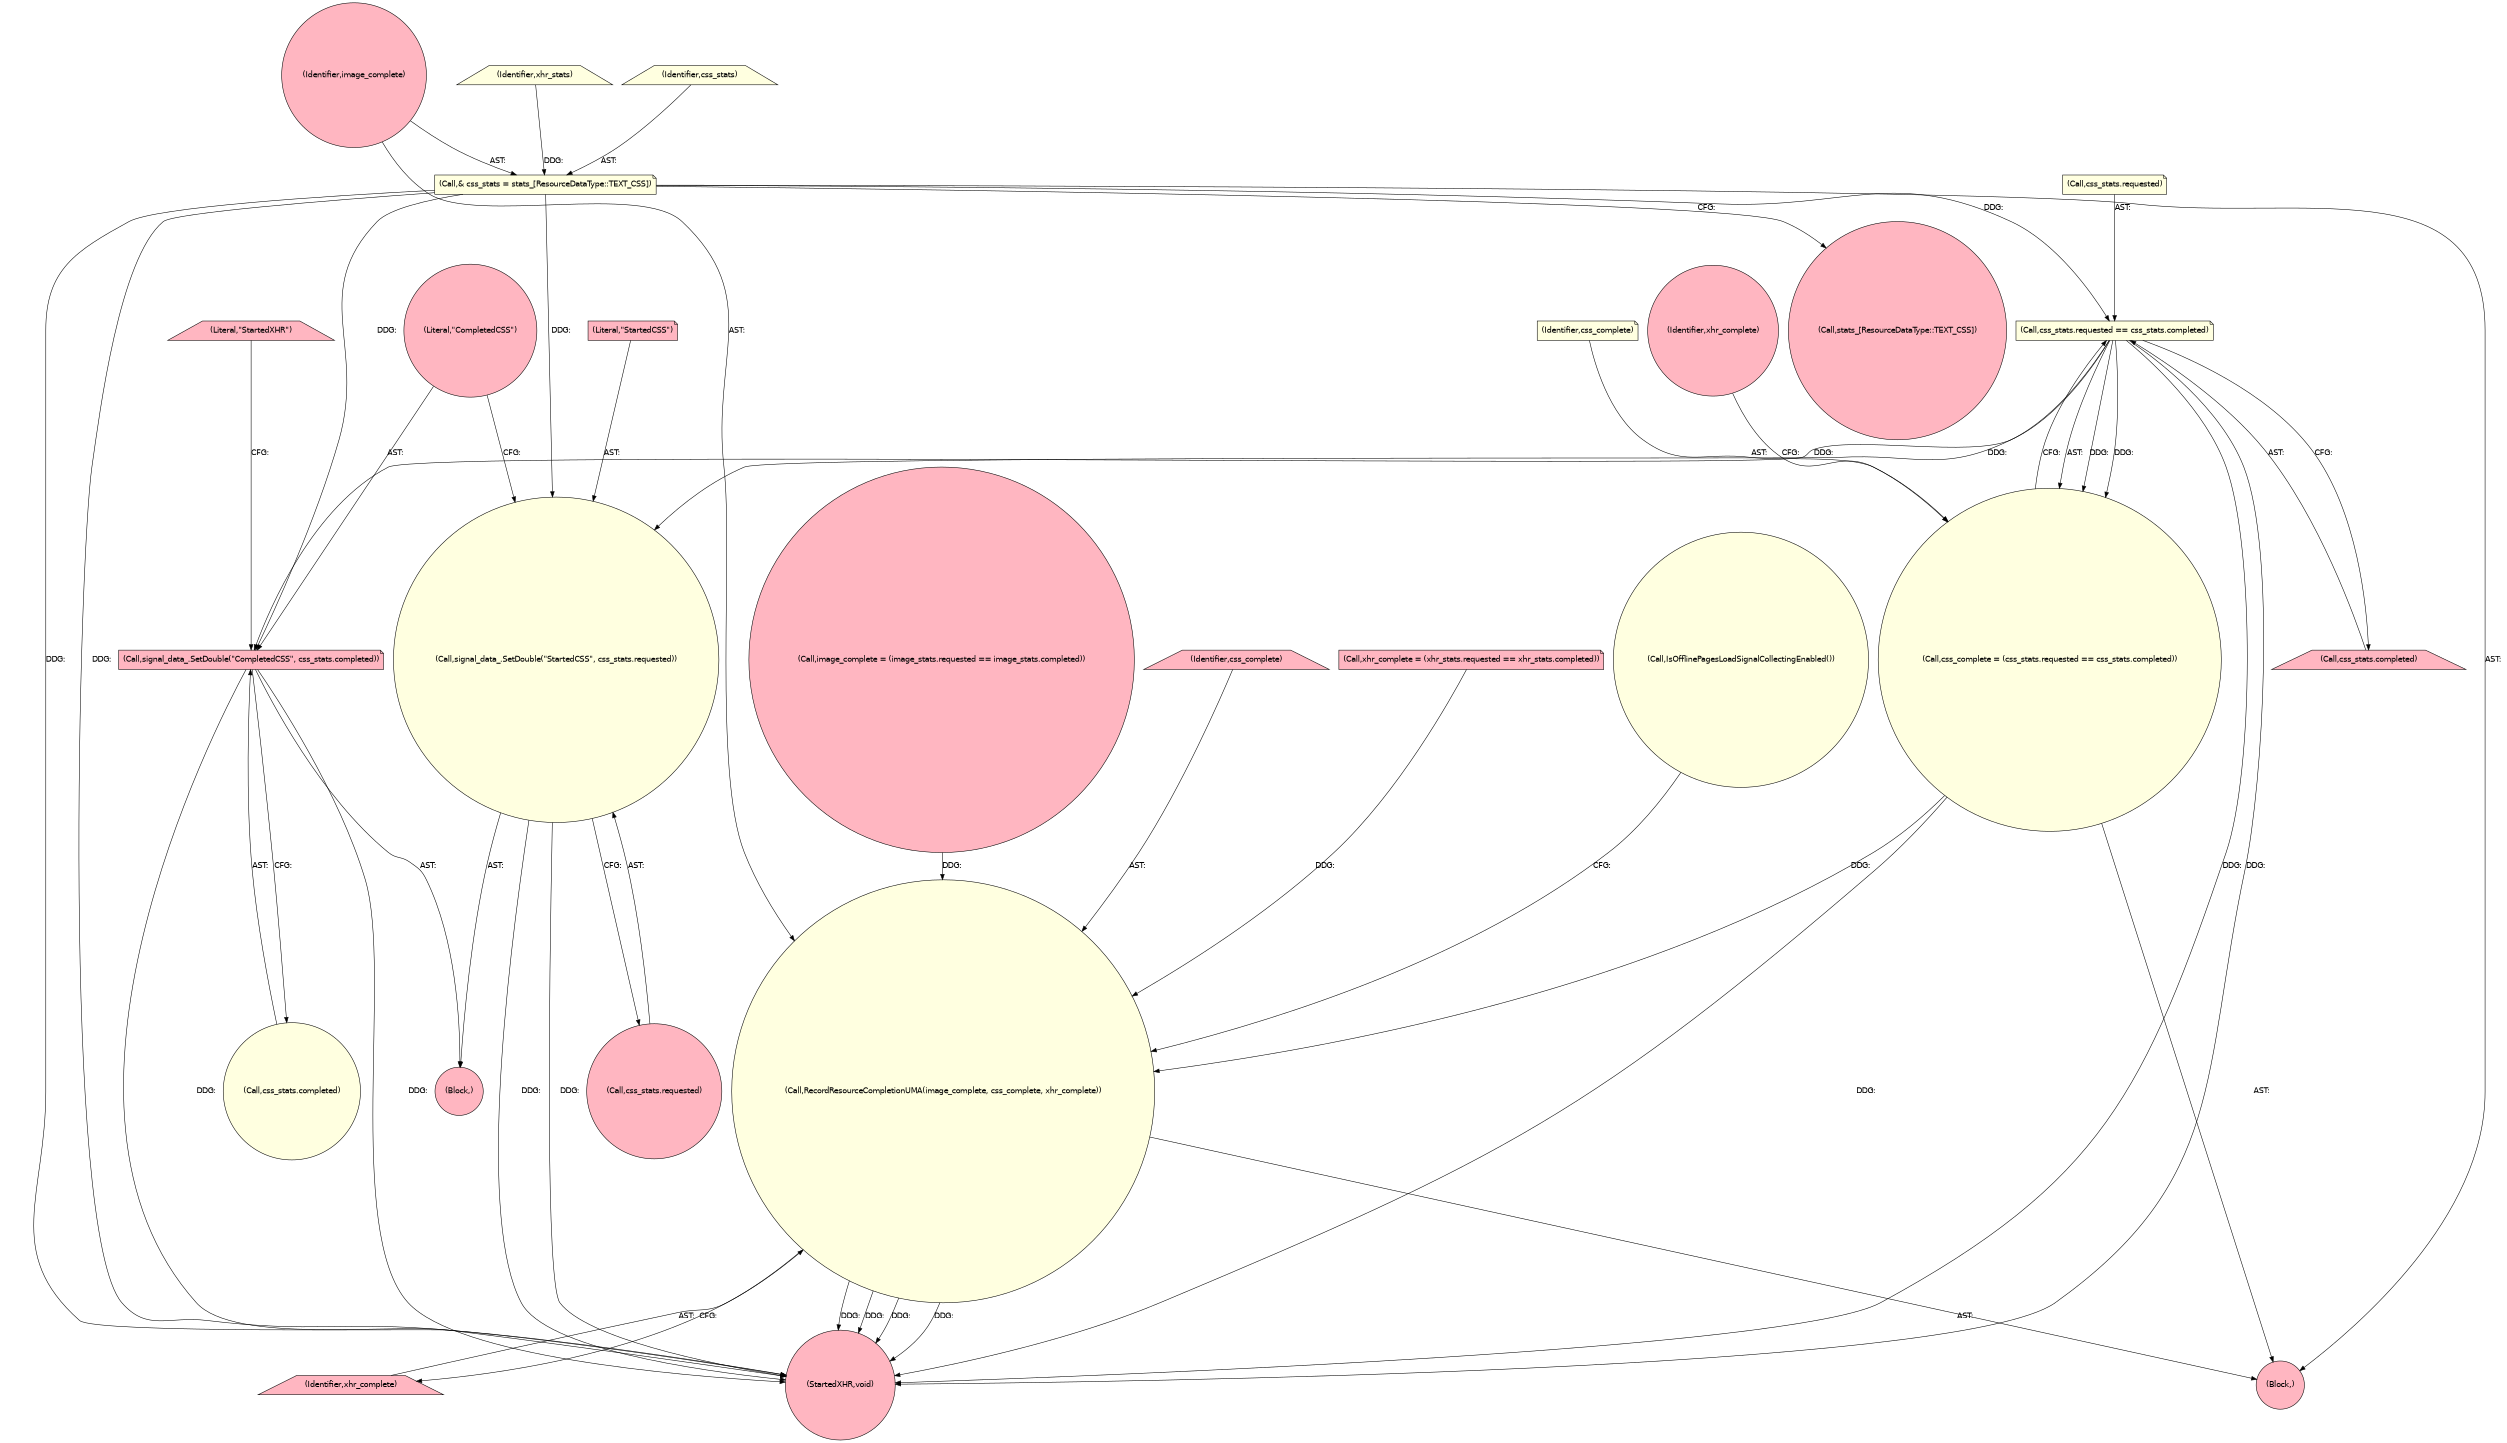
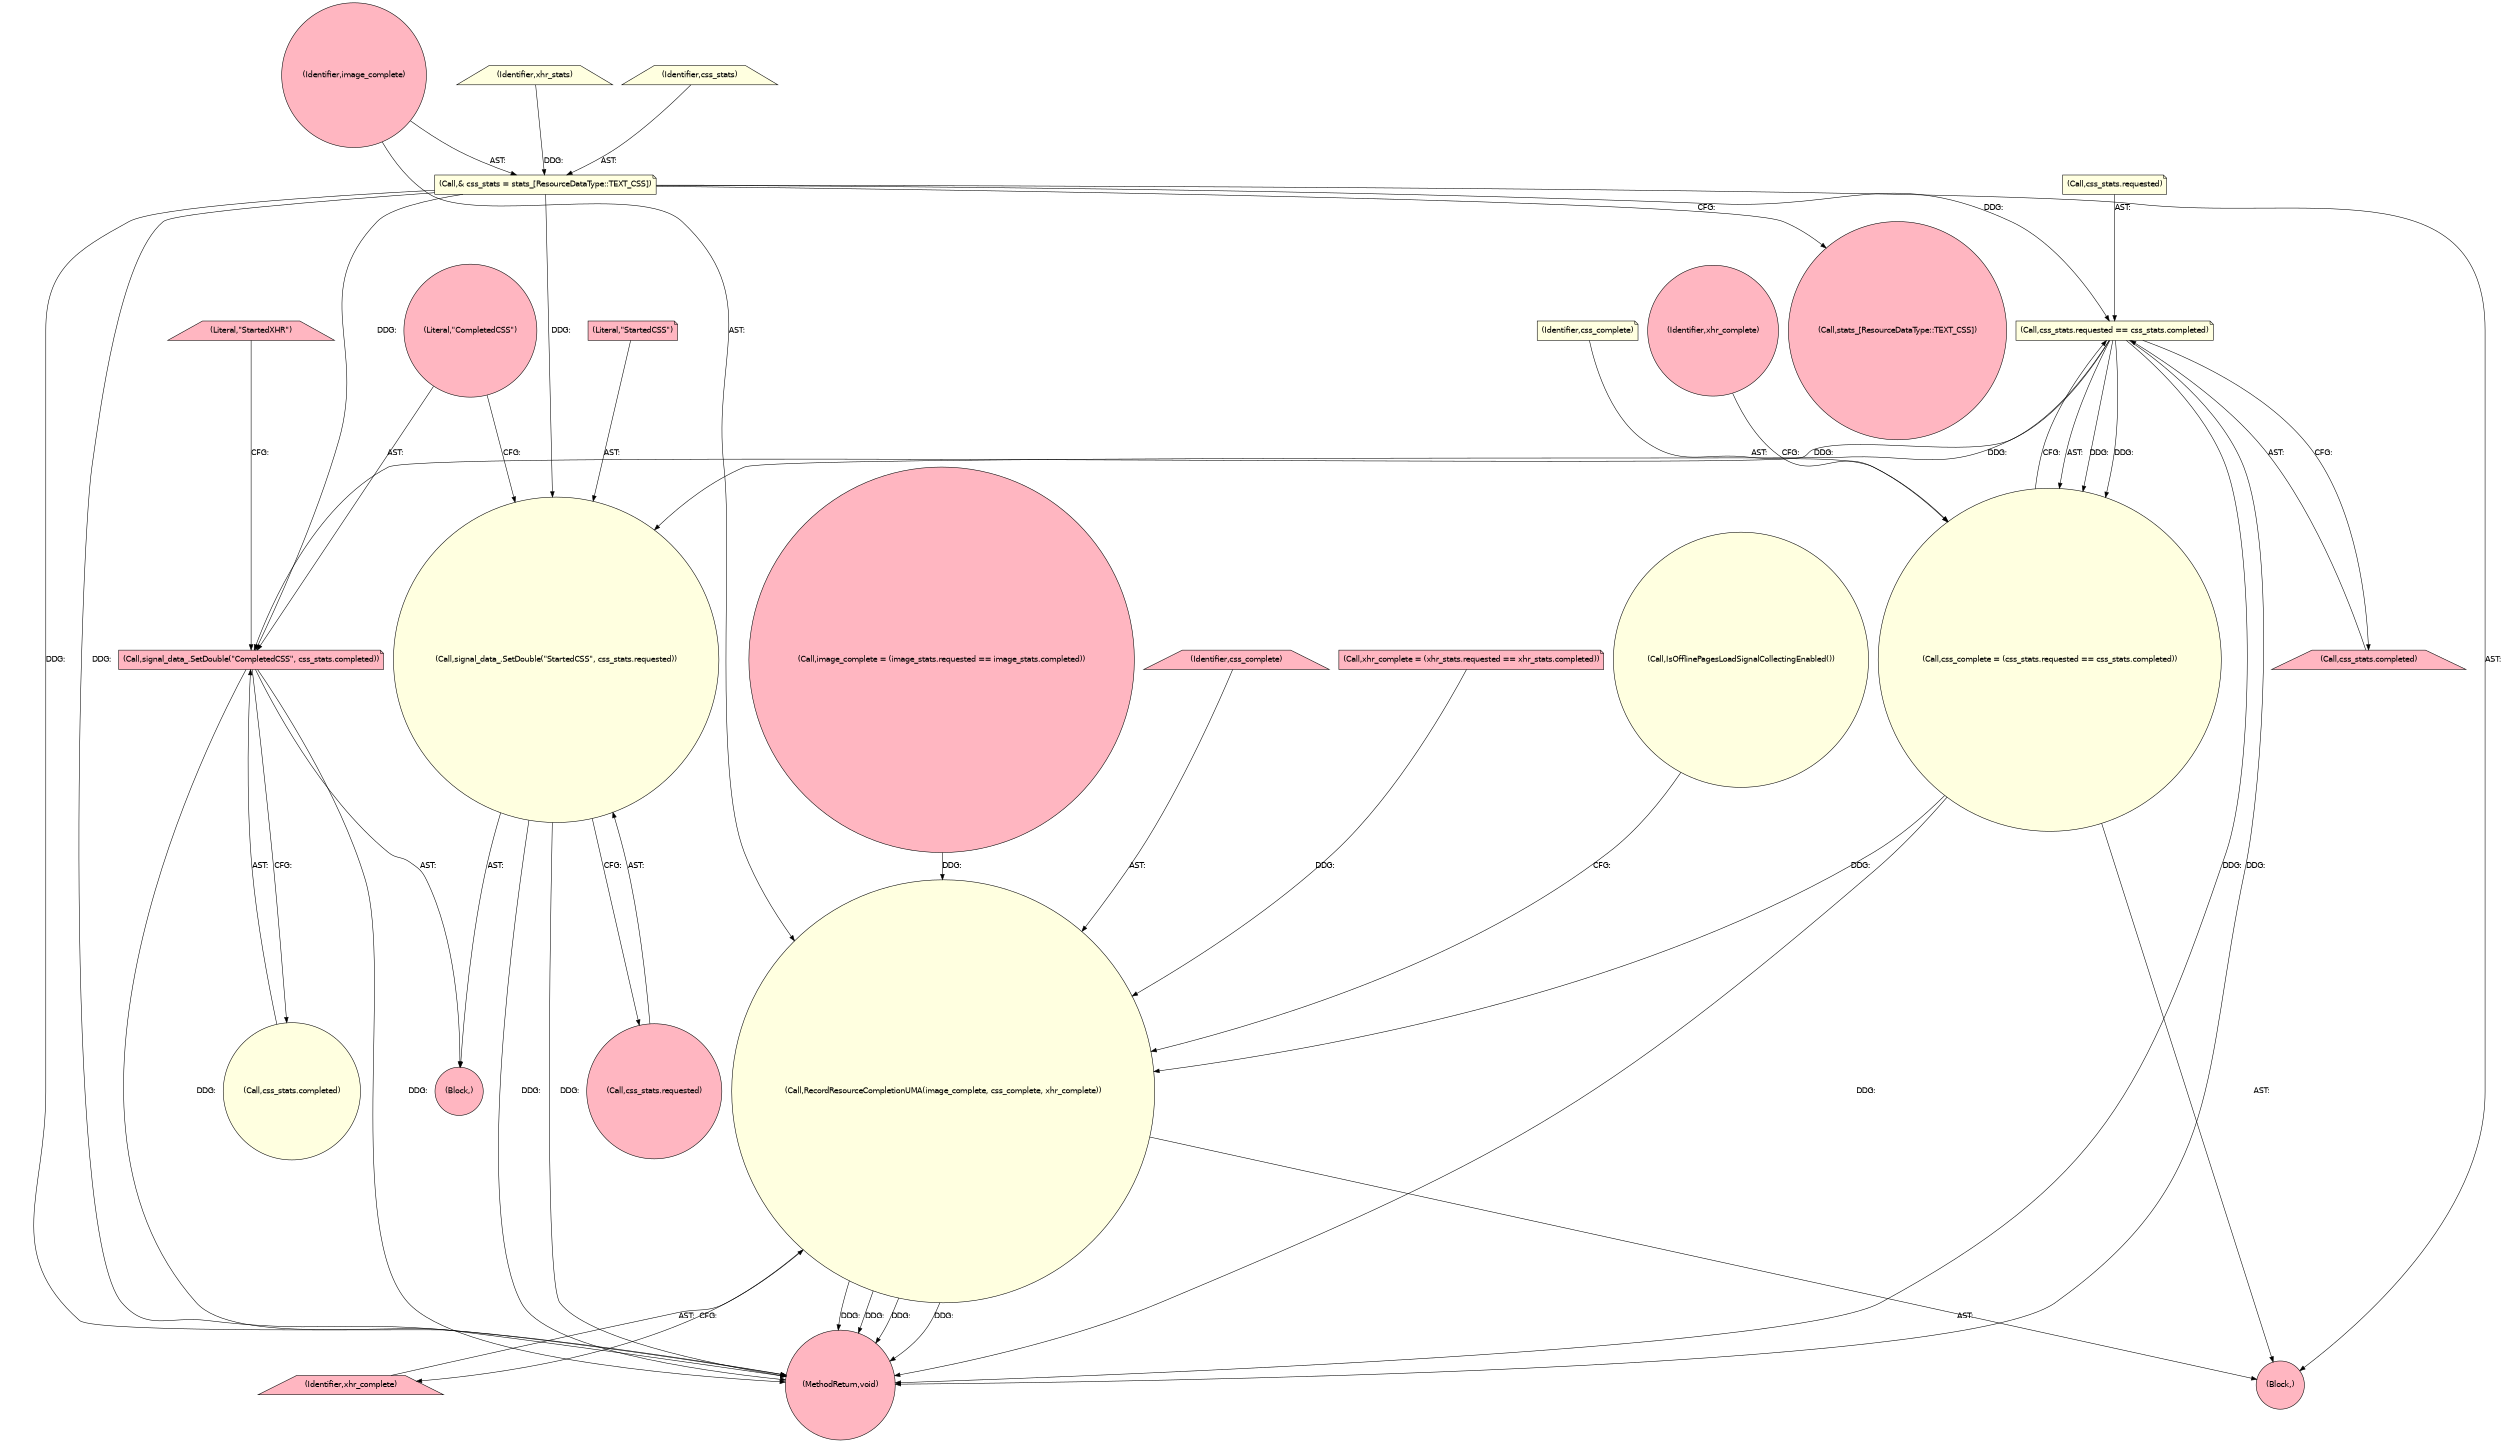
(840, 1385) -> (840, 1385)
